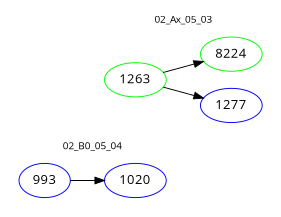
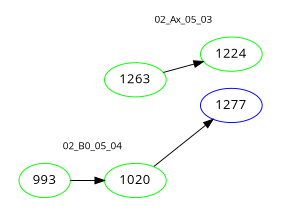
(231, 54) -> (231, 54)
(179, 91) -> (180, 146)
(45, 180) -> (45, 180)
(135, 180) -> (135, 180)
